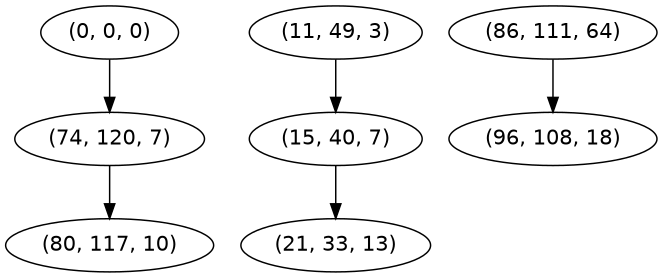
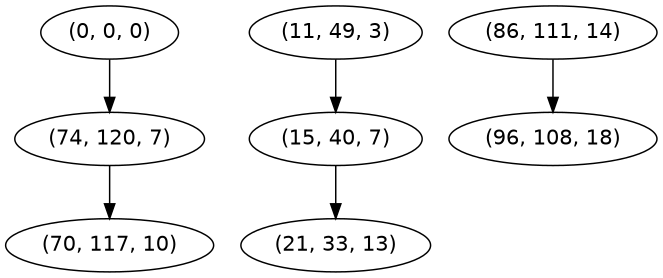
(553, 33) -> (553, 33)
(110, 245) -> (110, 245)
